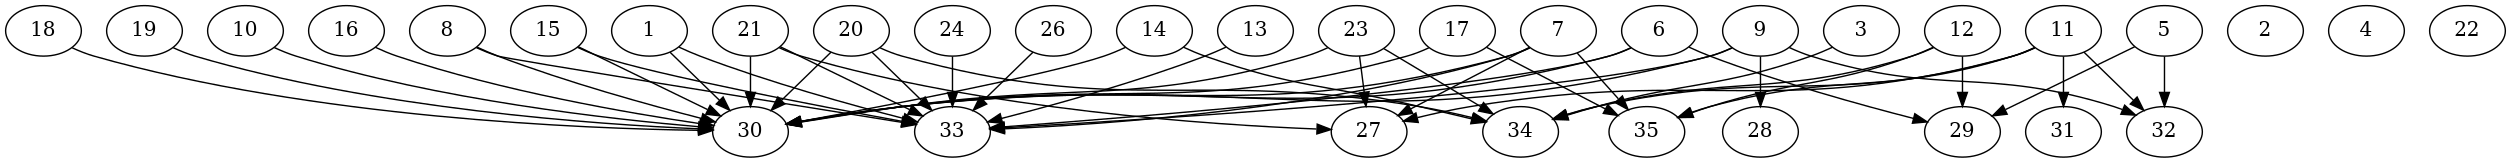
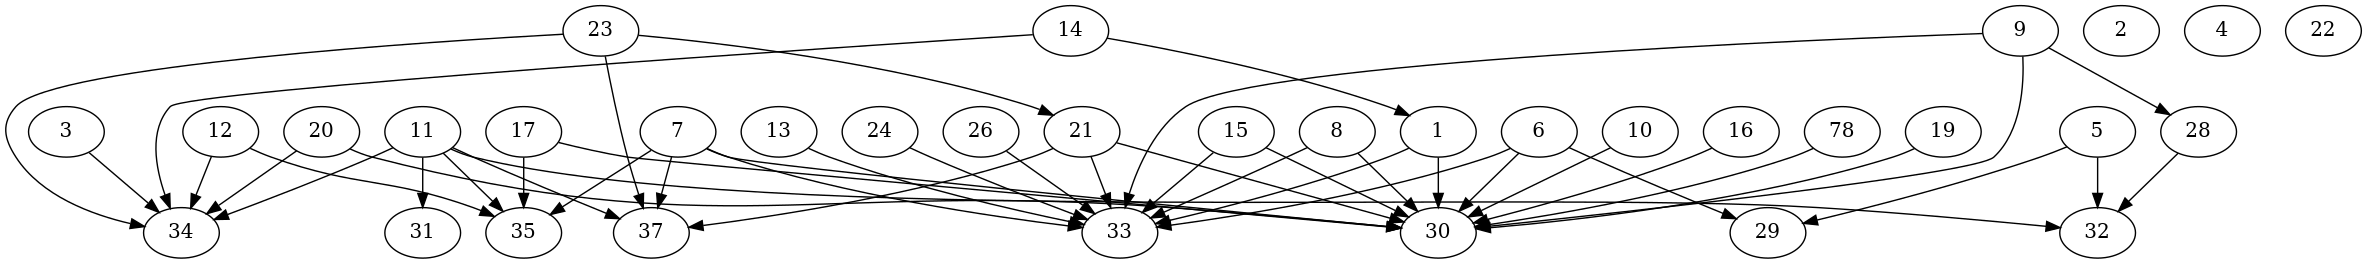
(43, 31) -> (1842, 132)
(889, 69) -> none
(1962, 74) -> none
(1199, 81) -> (841, 62)
(1972, 82) -> (2153, 177)
(981, 86) -> (1253, 68)
(1369, 132) -> (651, 233)
